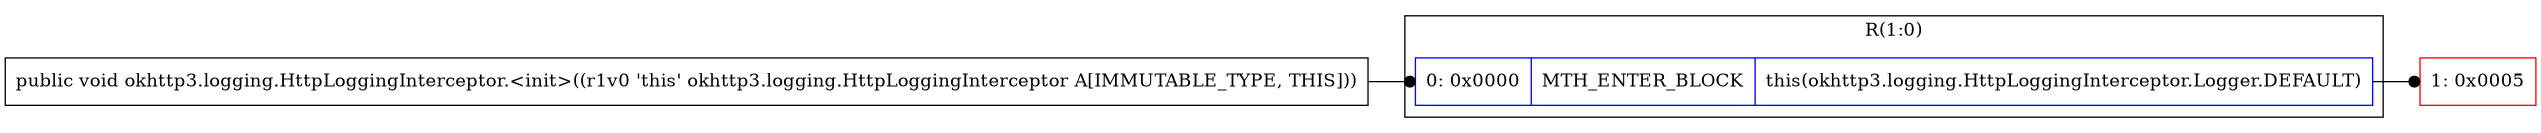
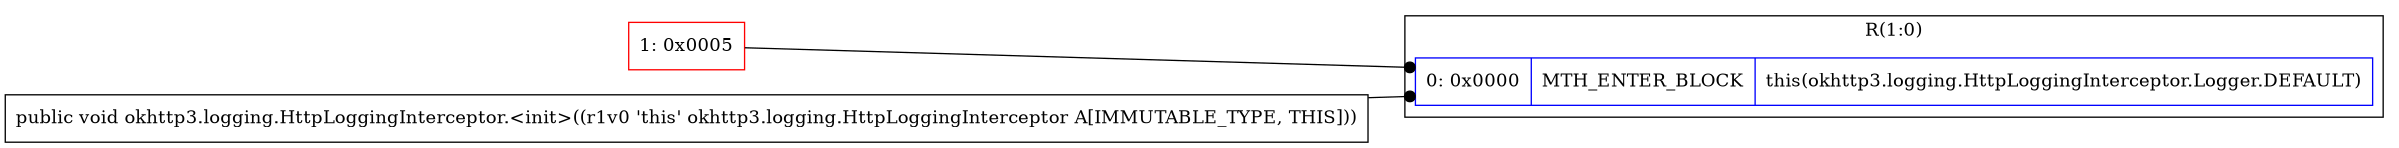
(2392, 82) -> (1075, 57)
